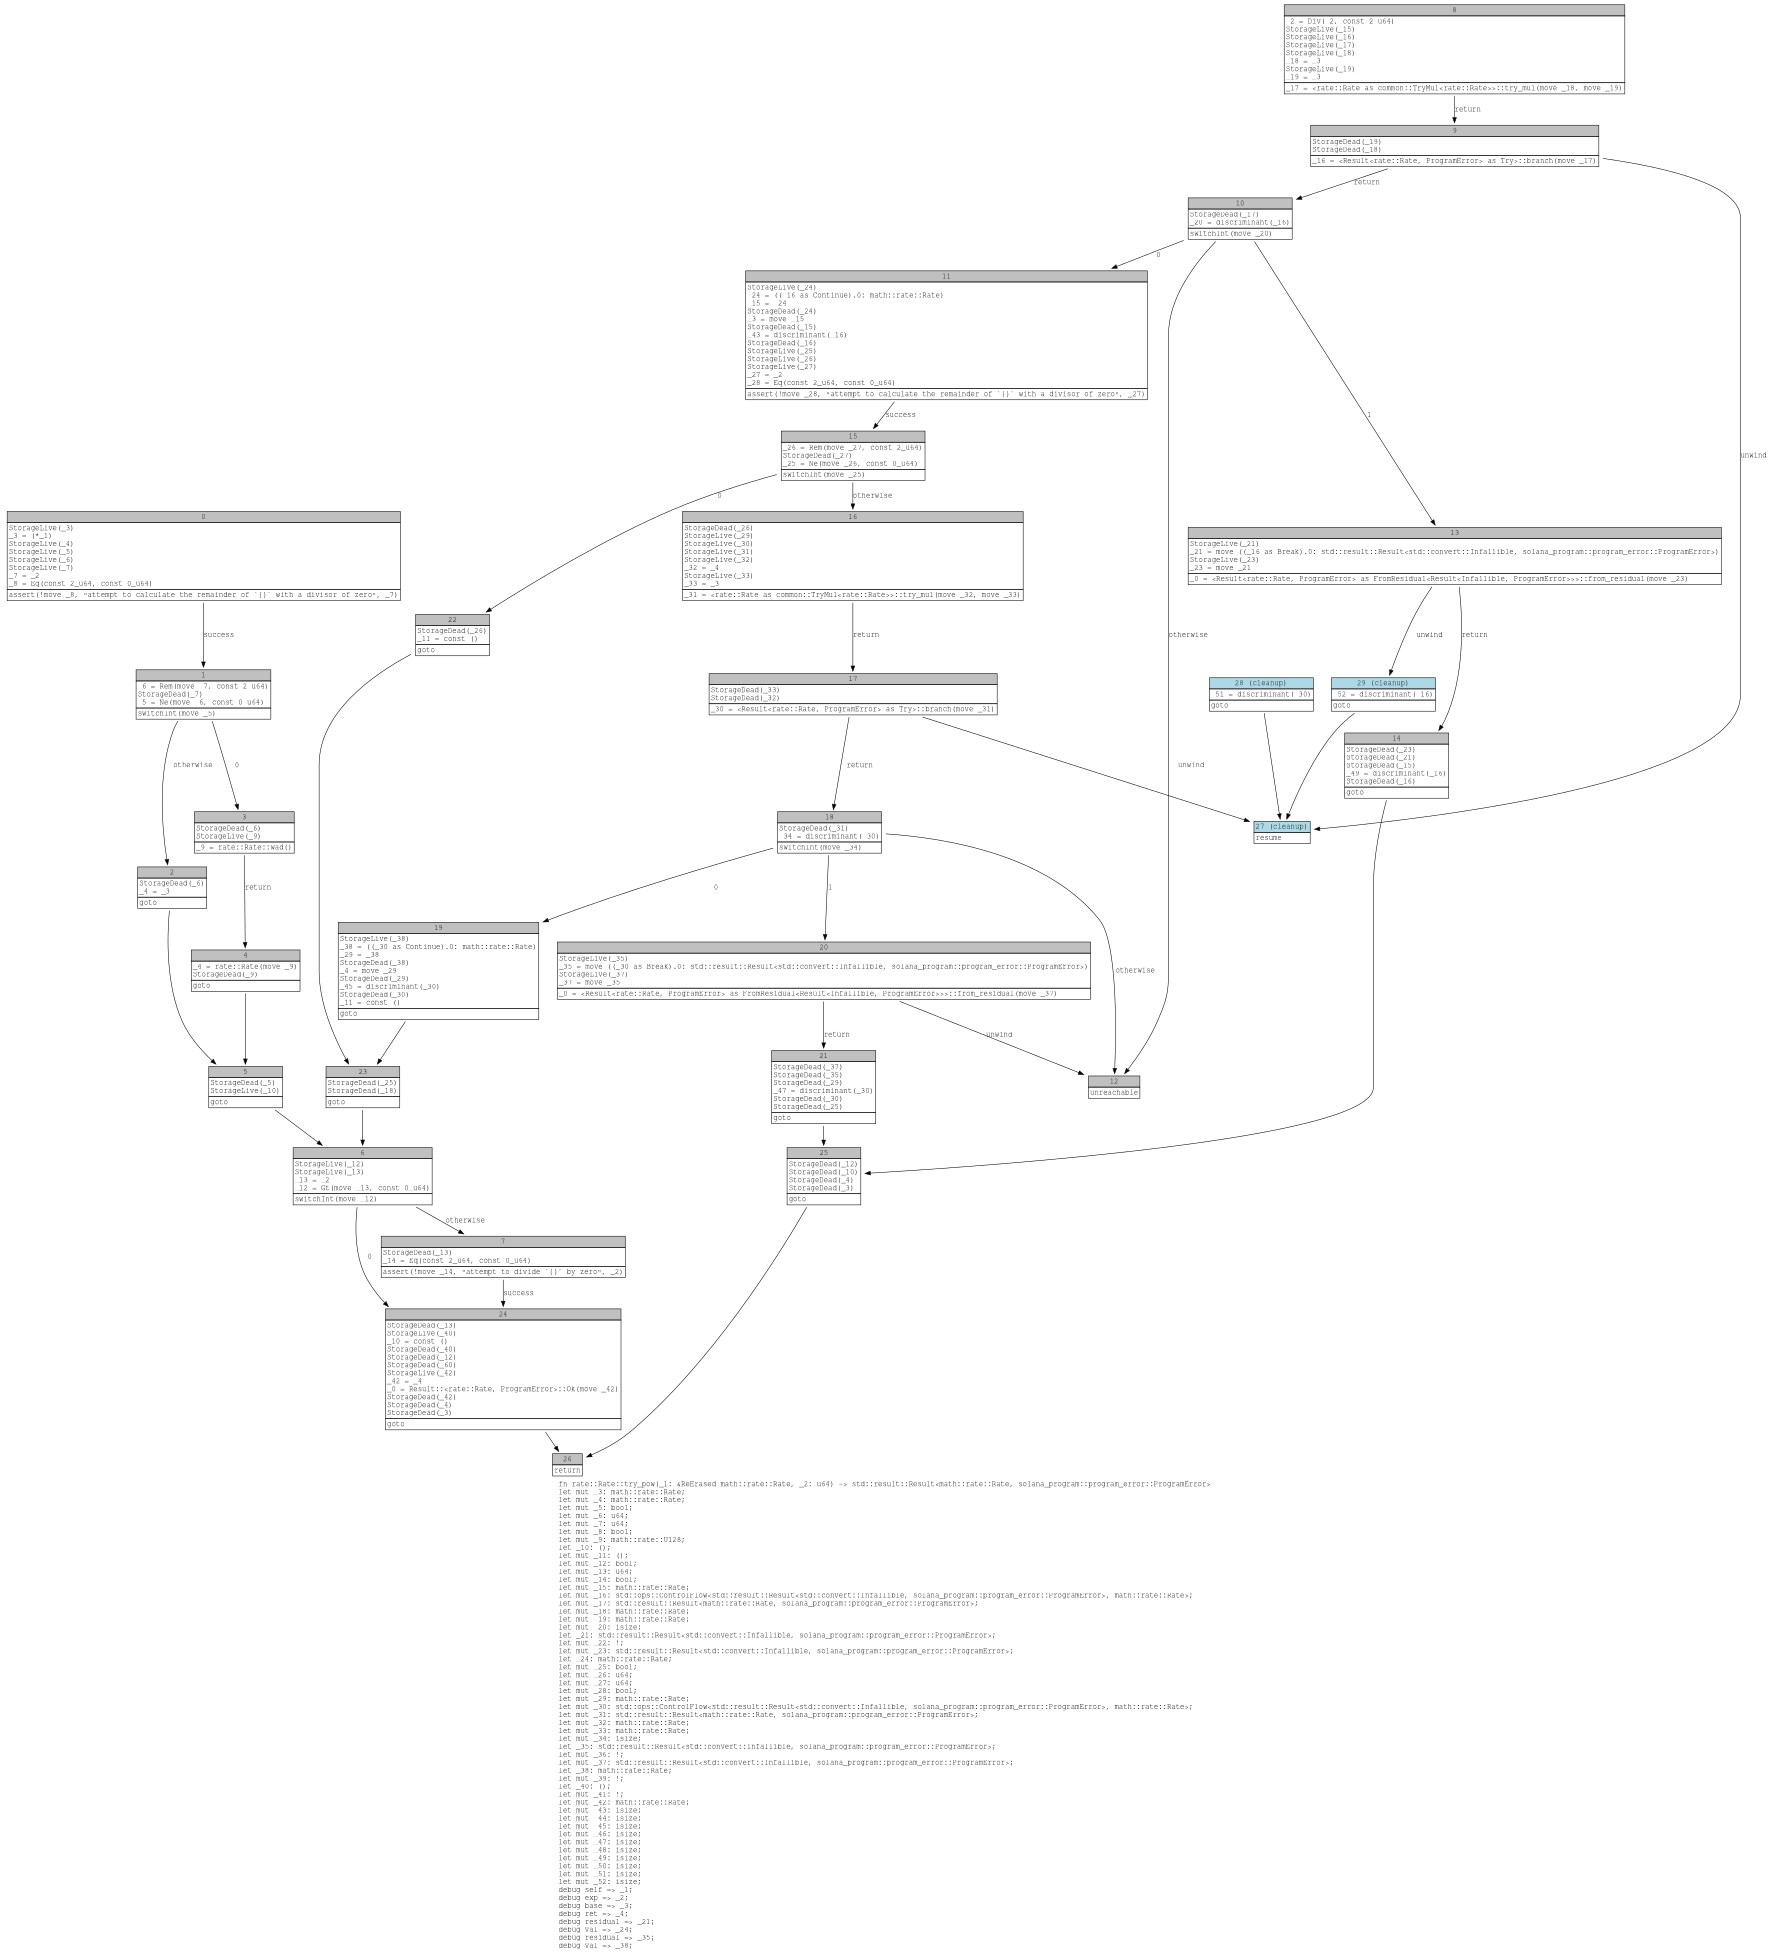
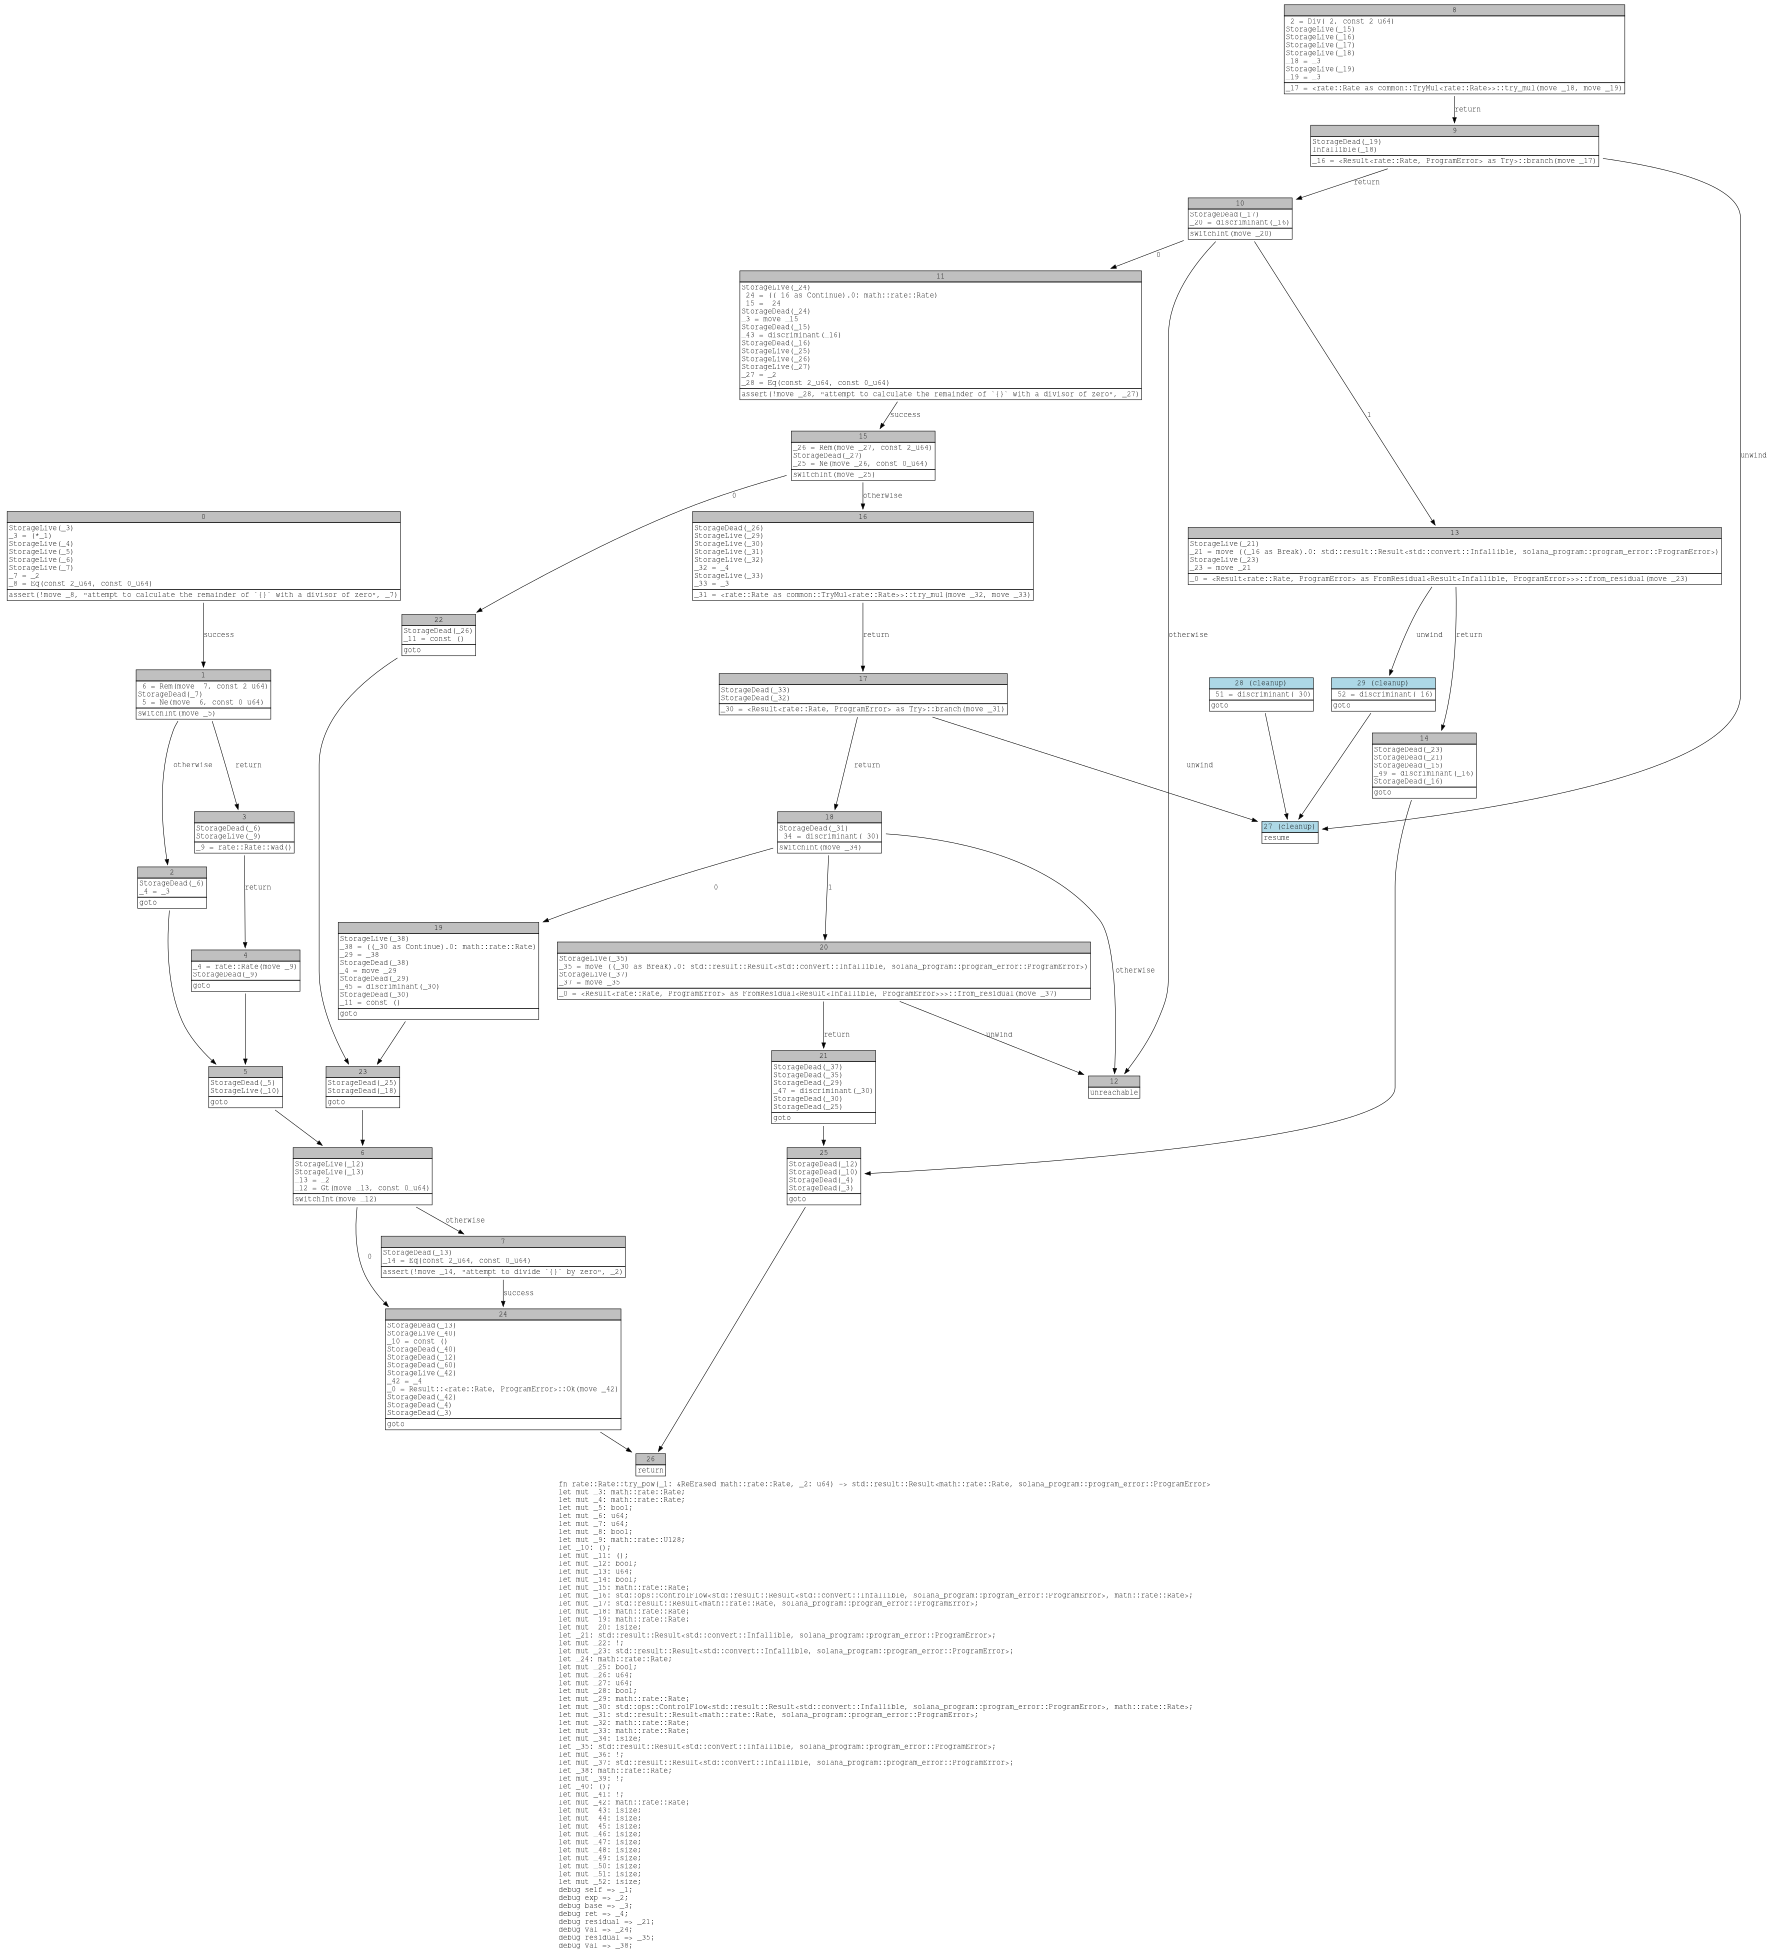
(1348, 150) -> (1345, 150)
(237, 765) -> (249, 765)
